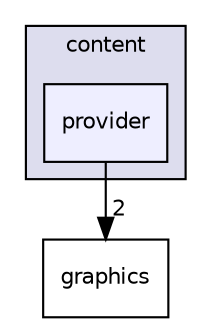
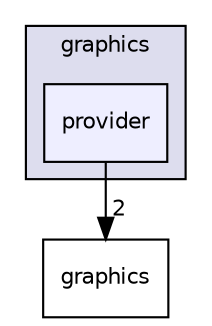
(106, 46) -> (106, 46)
